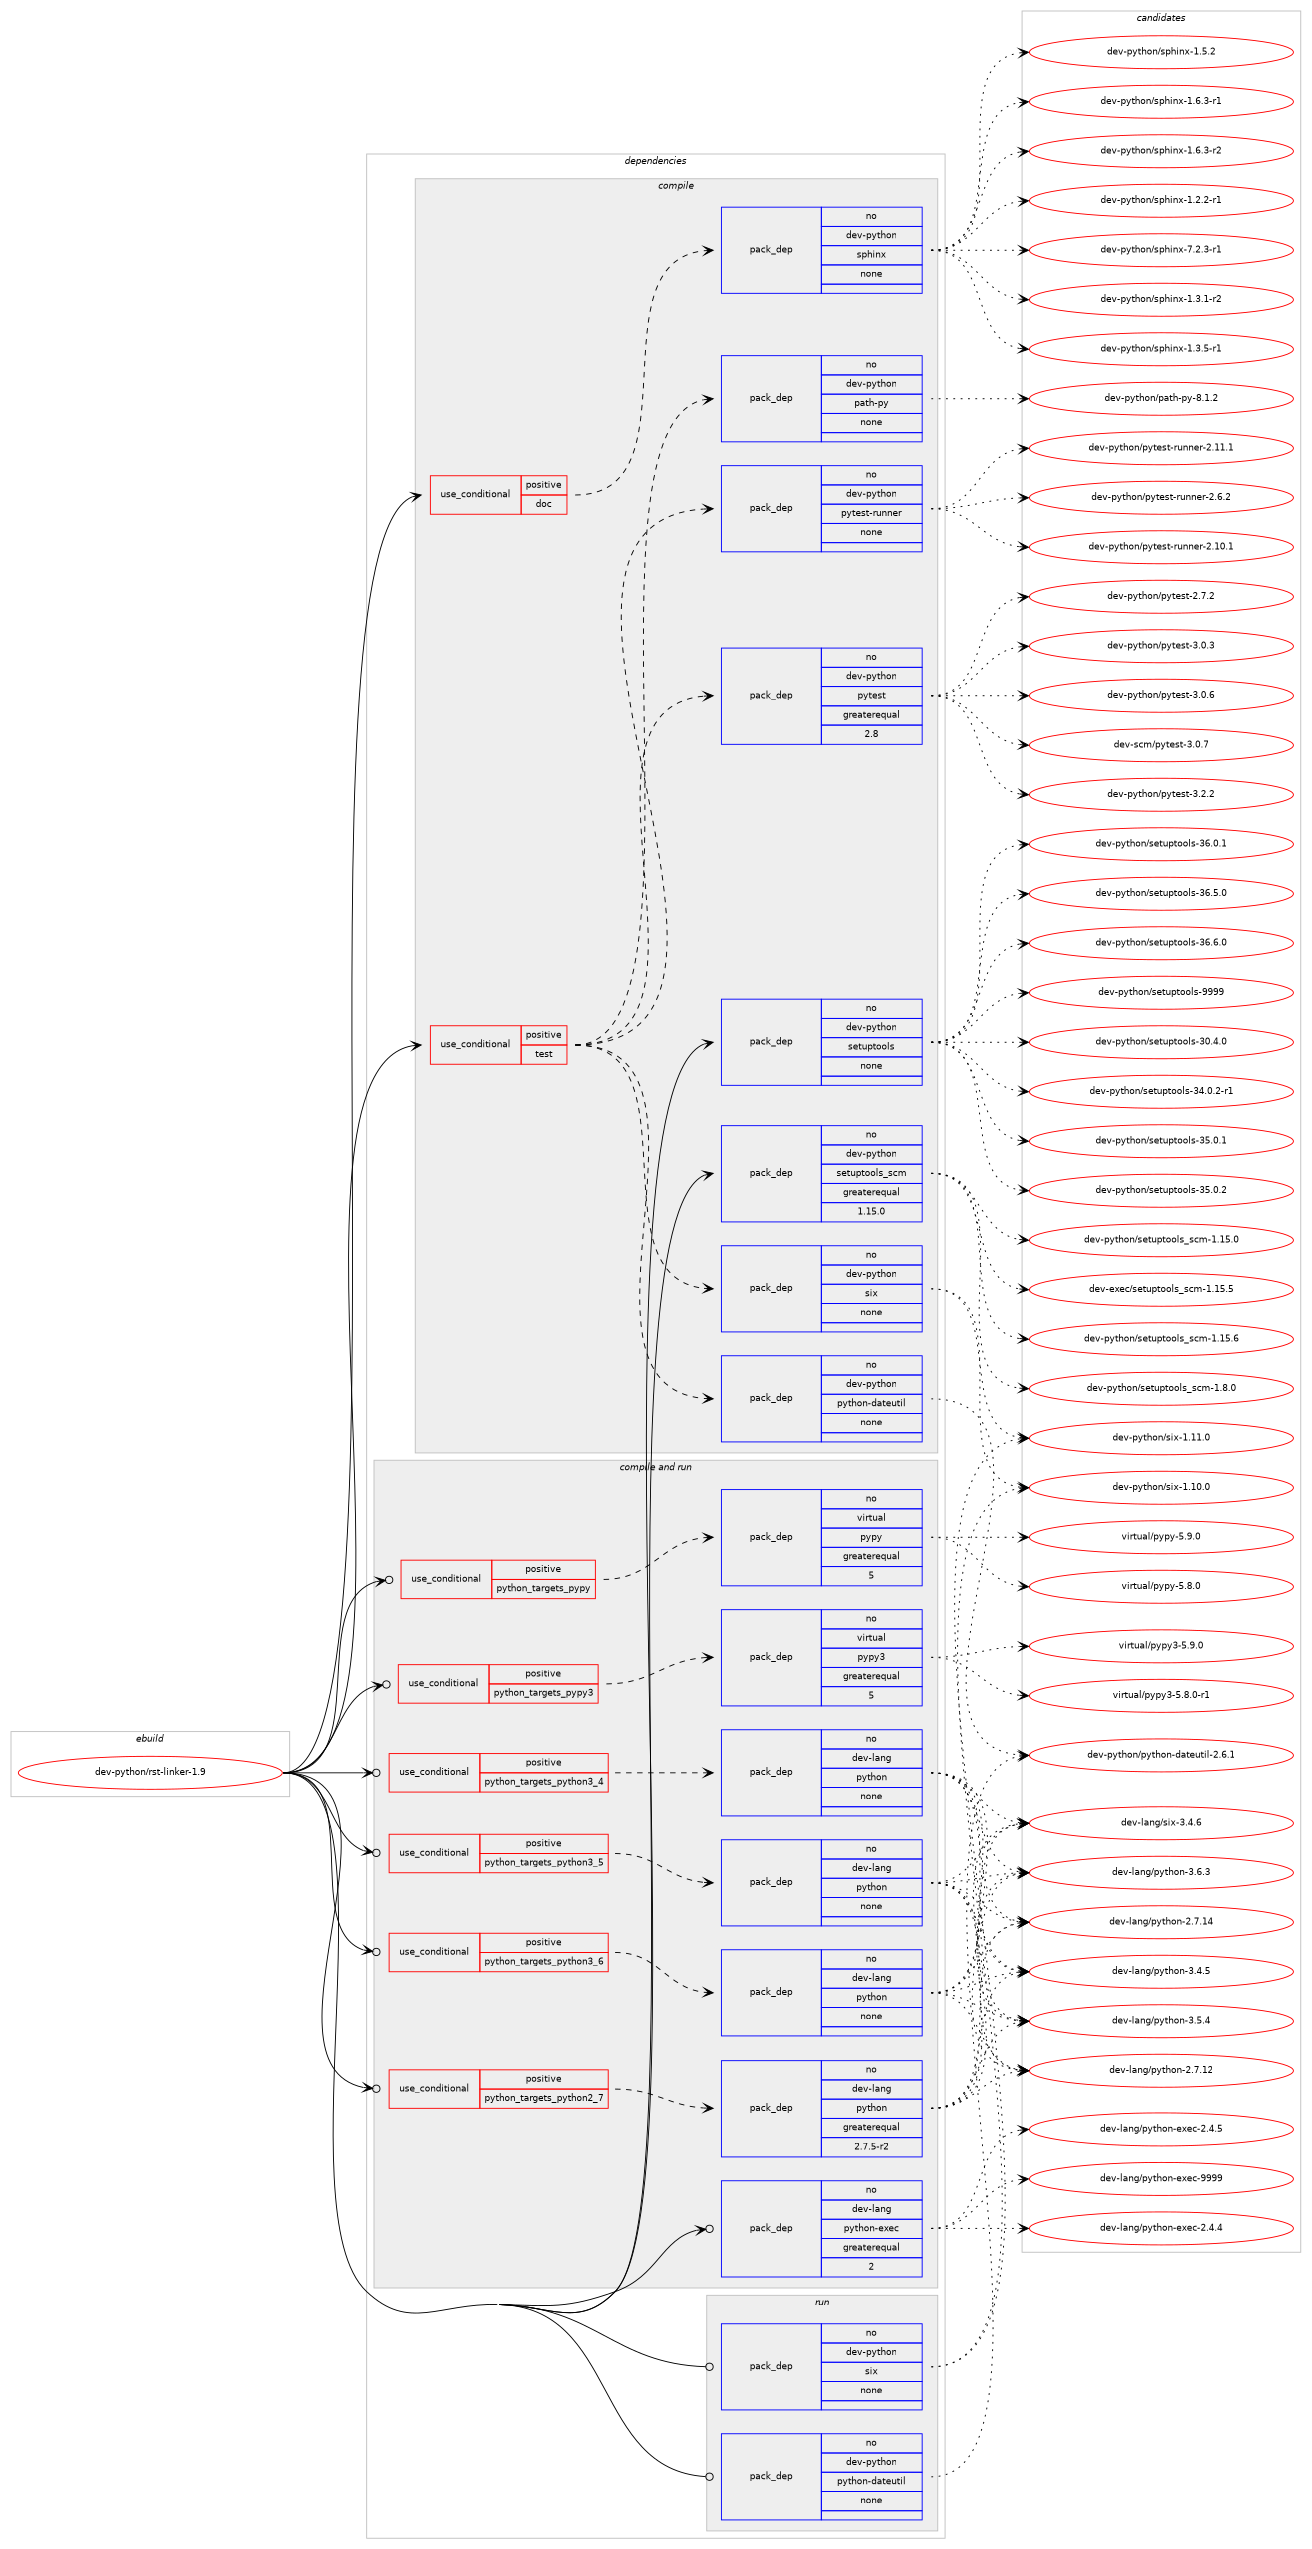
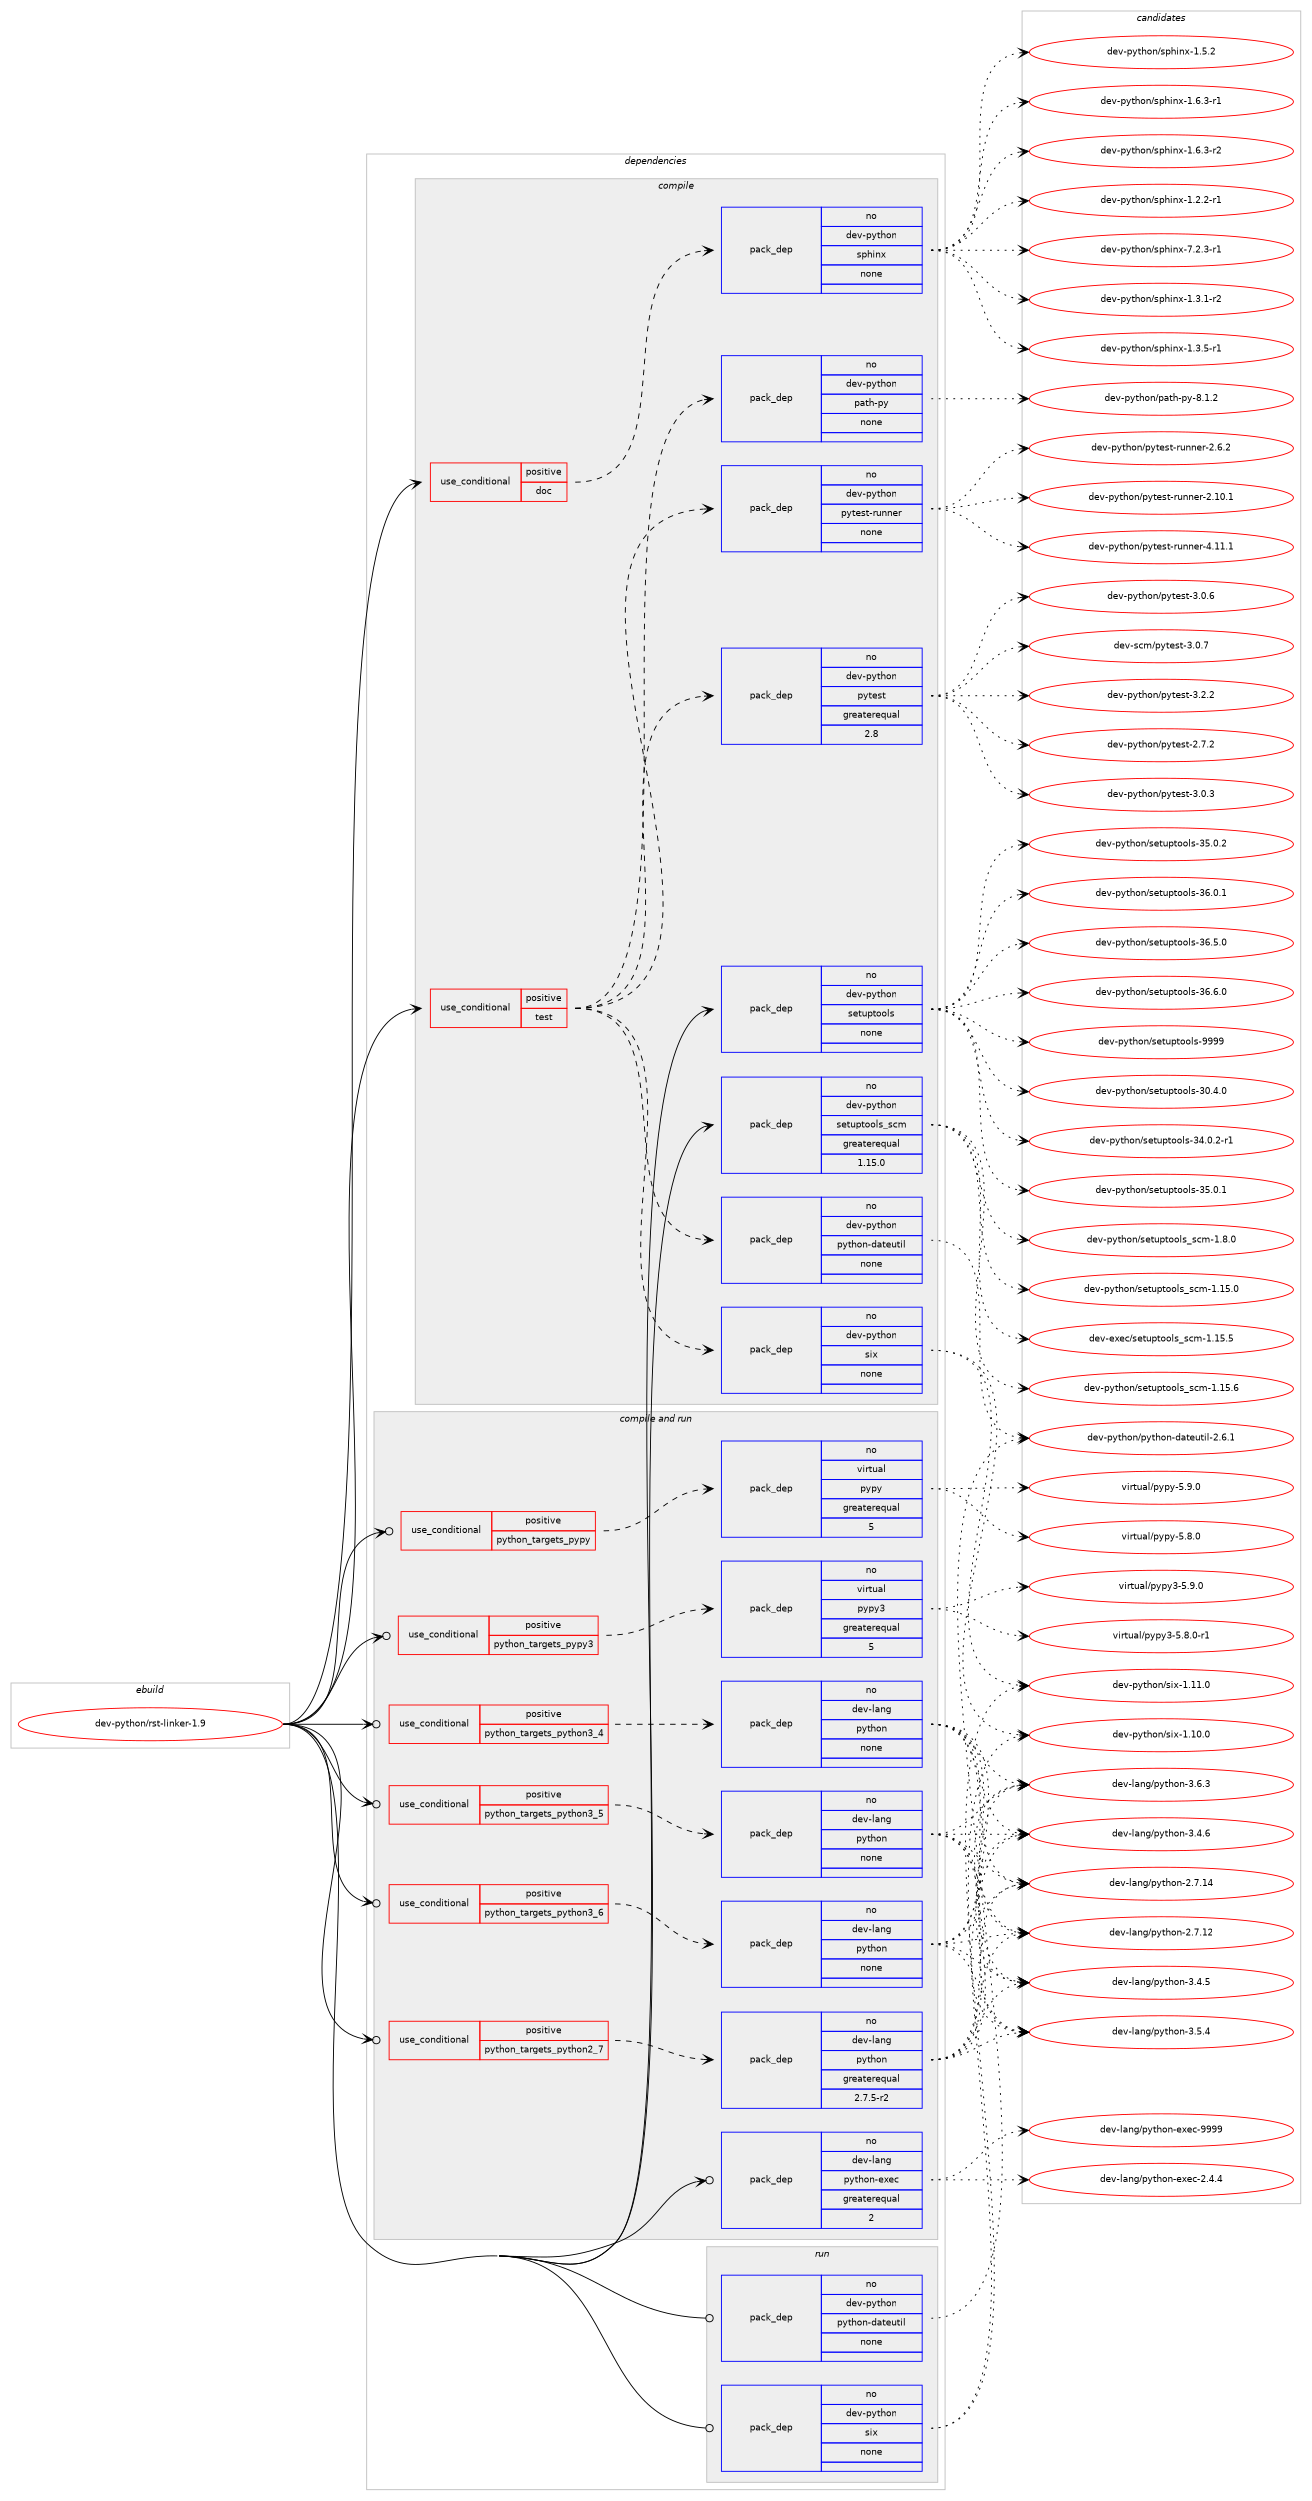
(1161, 448) -> (1161, 547)
(1161, 1823) -> (1161, 1834)
(1161, 2129) -> none
